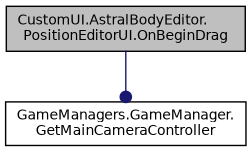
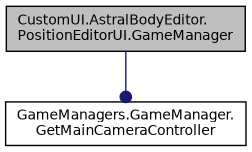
(126, 29) -> (126, 29)
